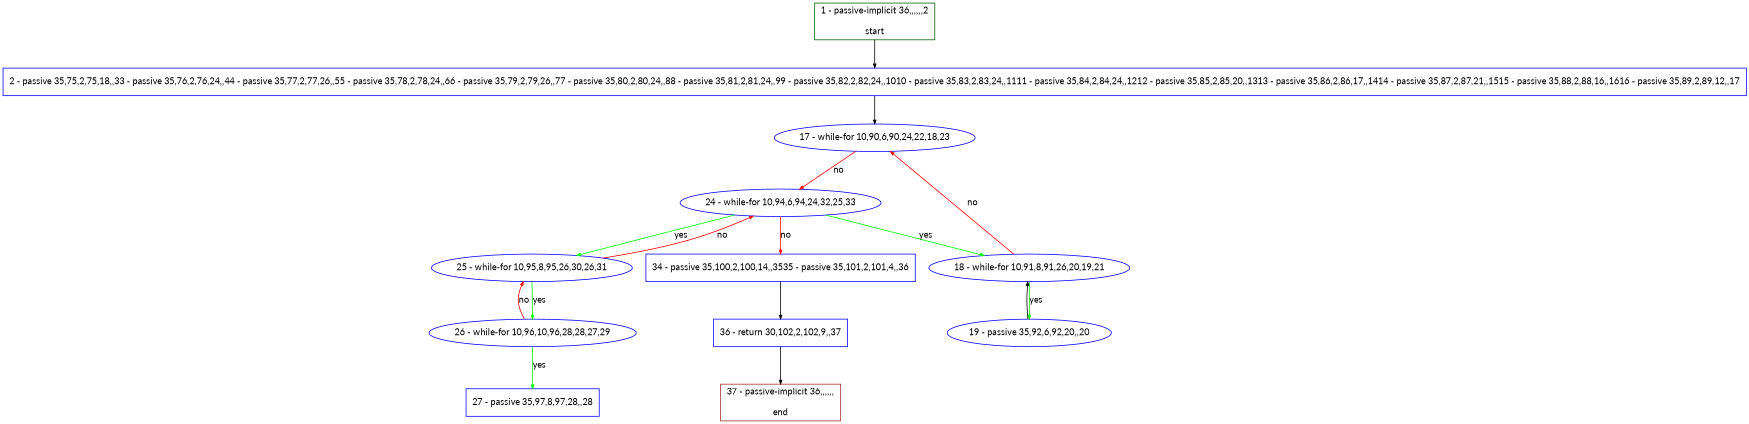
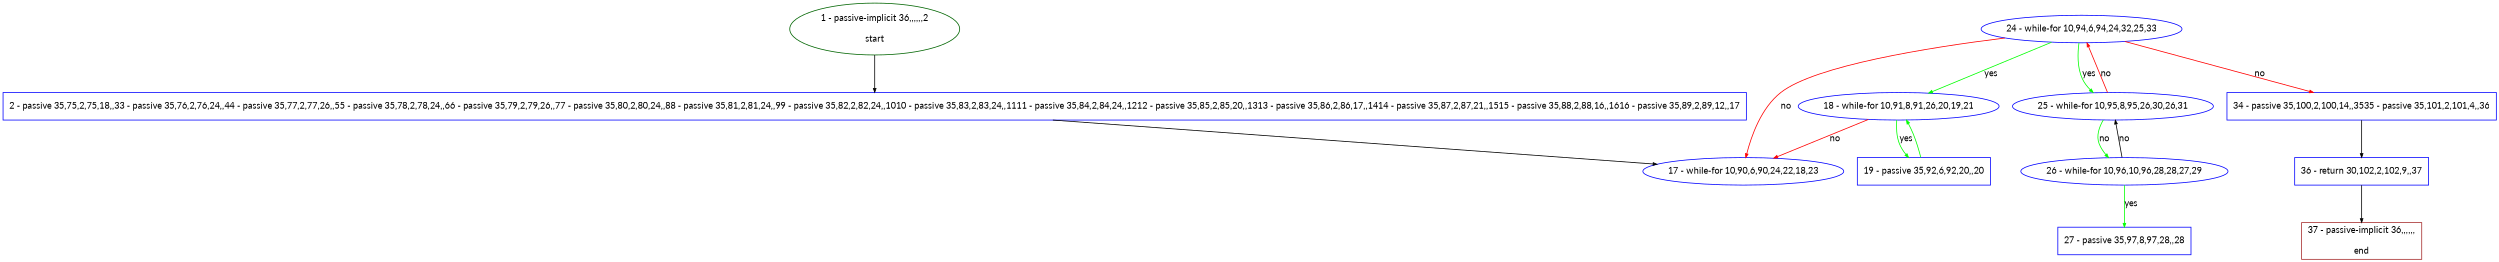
(875, 21) -> (875, 29)
(829, 169) -> (1856, 64)
(540, 300) -> (2105, 139)
(518, 303) -> (2119, 141)
(1027, 303) -> (1916, 140)
(1029, 333) -> (1924, 171)
